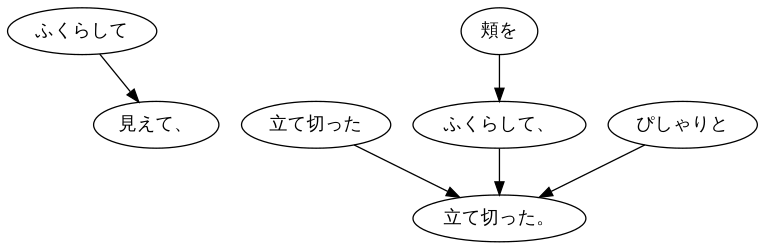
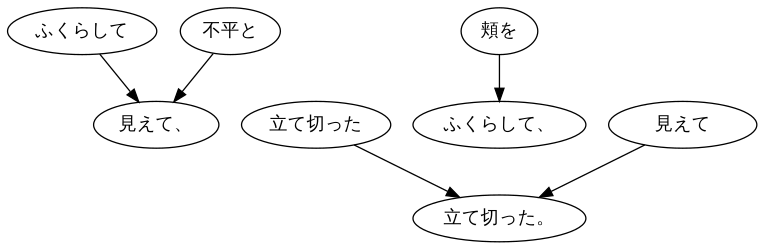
none -> (230, 31)
(683, 125) -> (683, 125)
(499, 165) -> none
